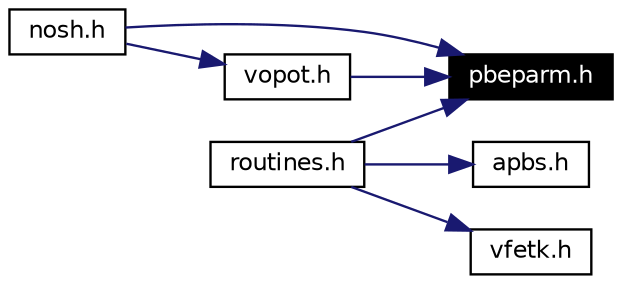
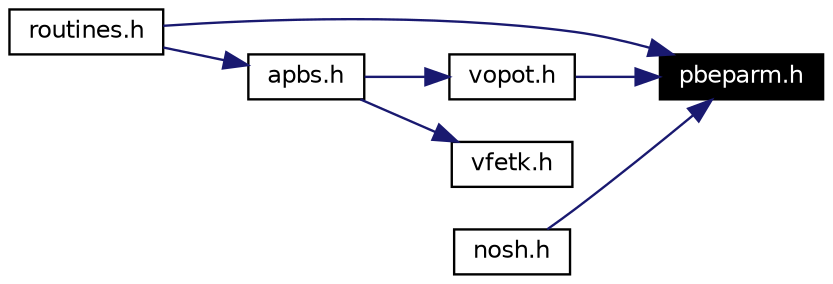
(164, 52) -> (395, 77)
(399, 205) -> (398, 116)
